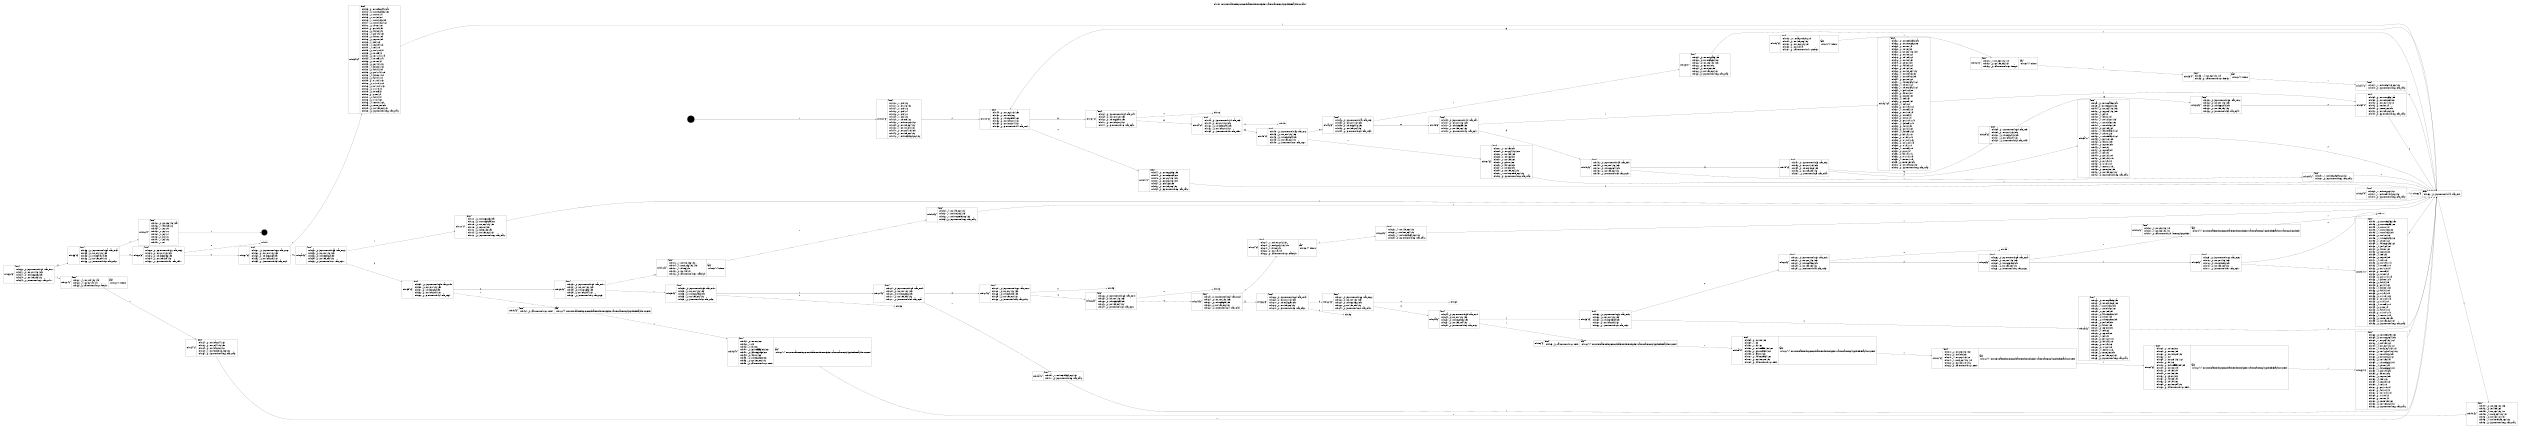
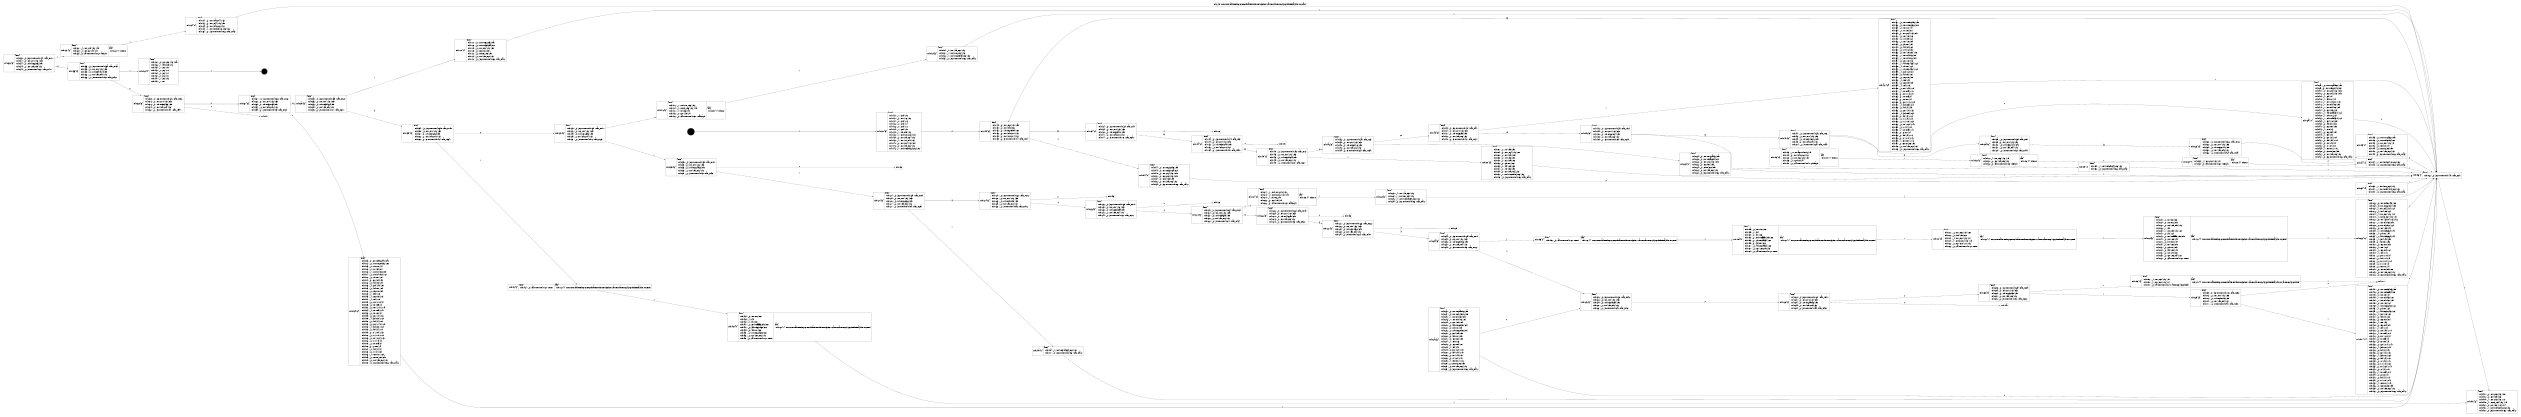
(2143, 93) -> (2213, 80)
(1854, 324) -> (1529, 321)
